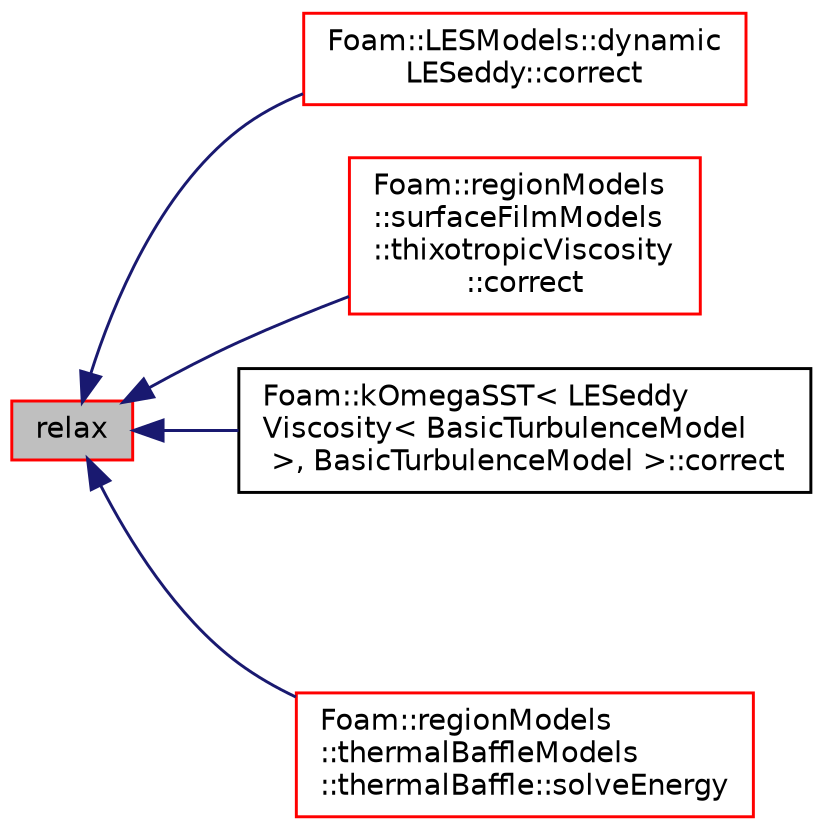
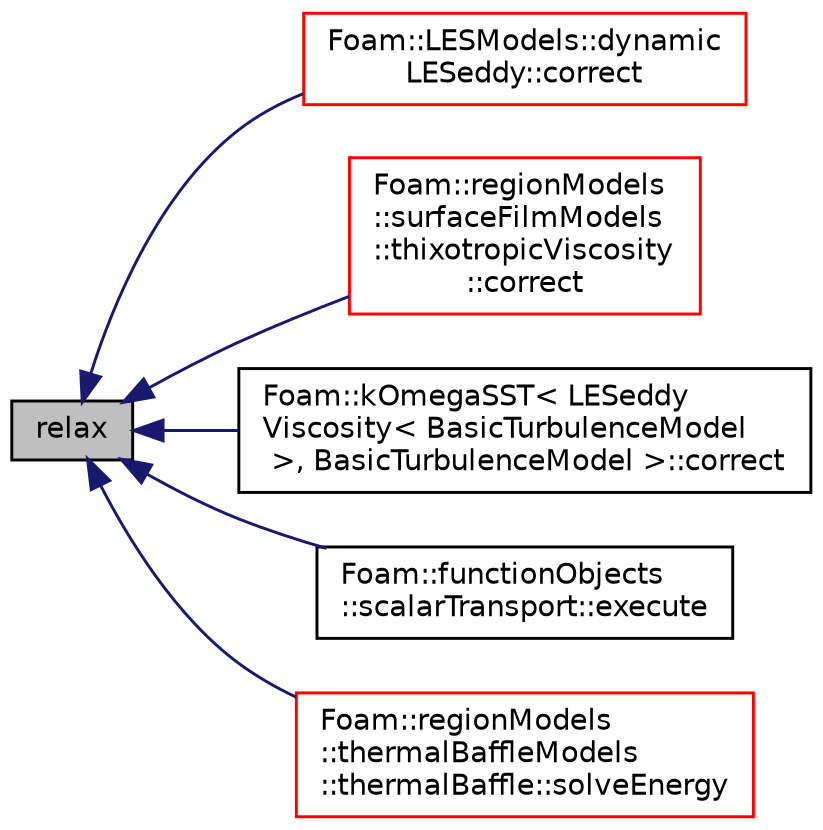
(72, 430) -> (72, 430)
none -> (525, 593)
